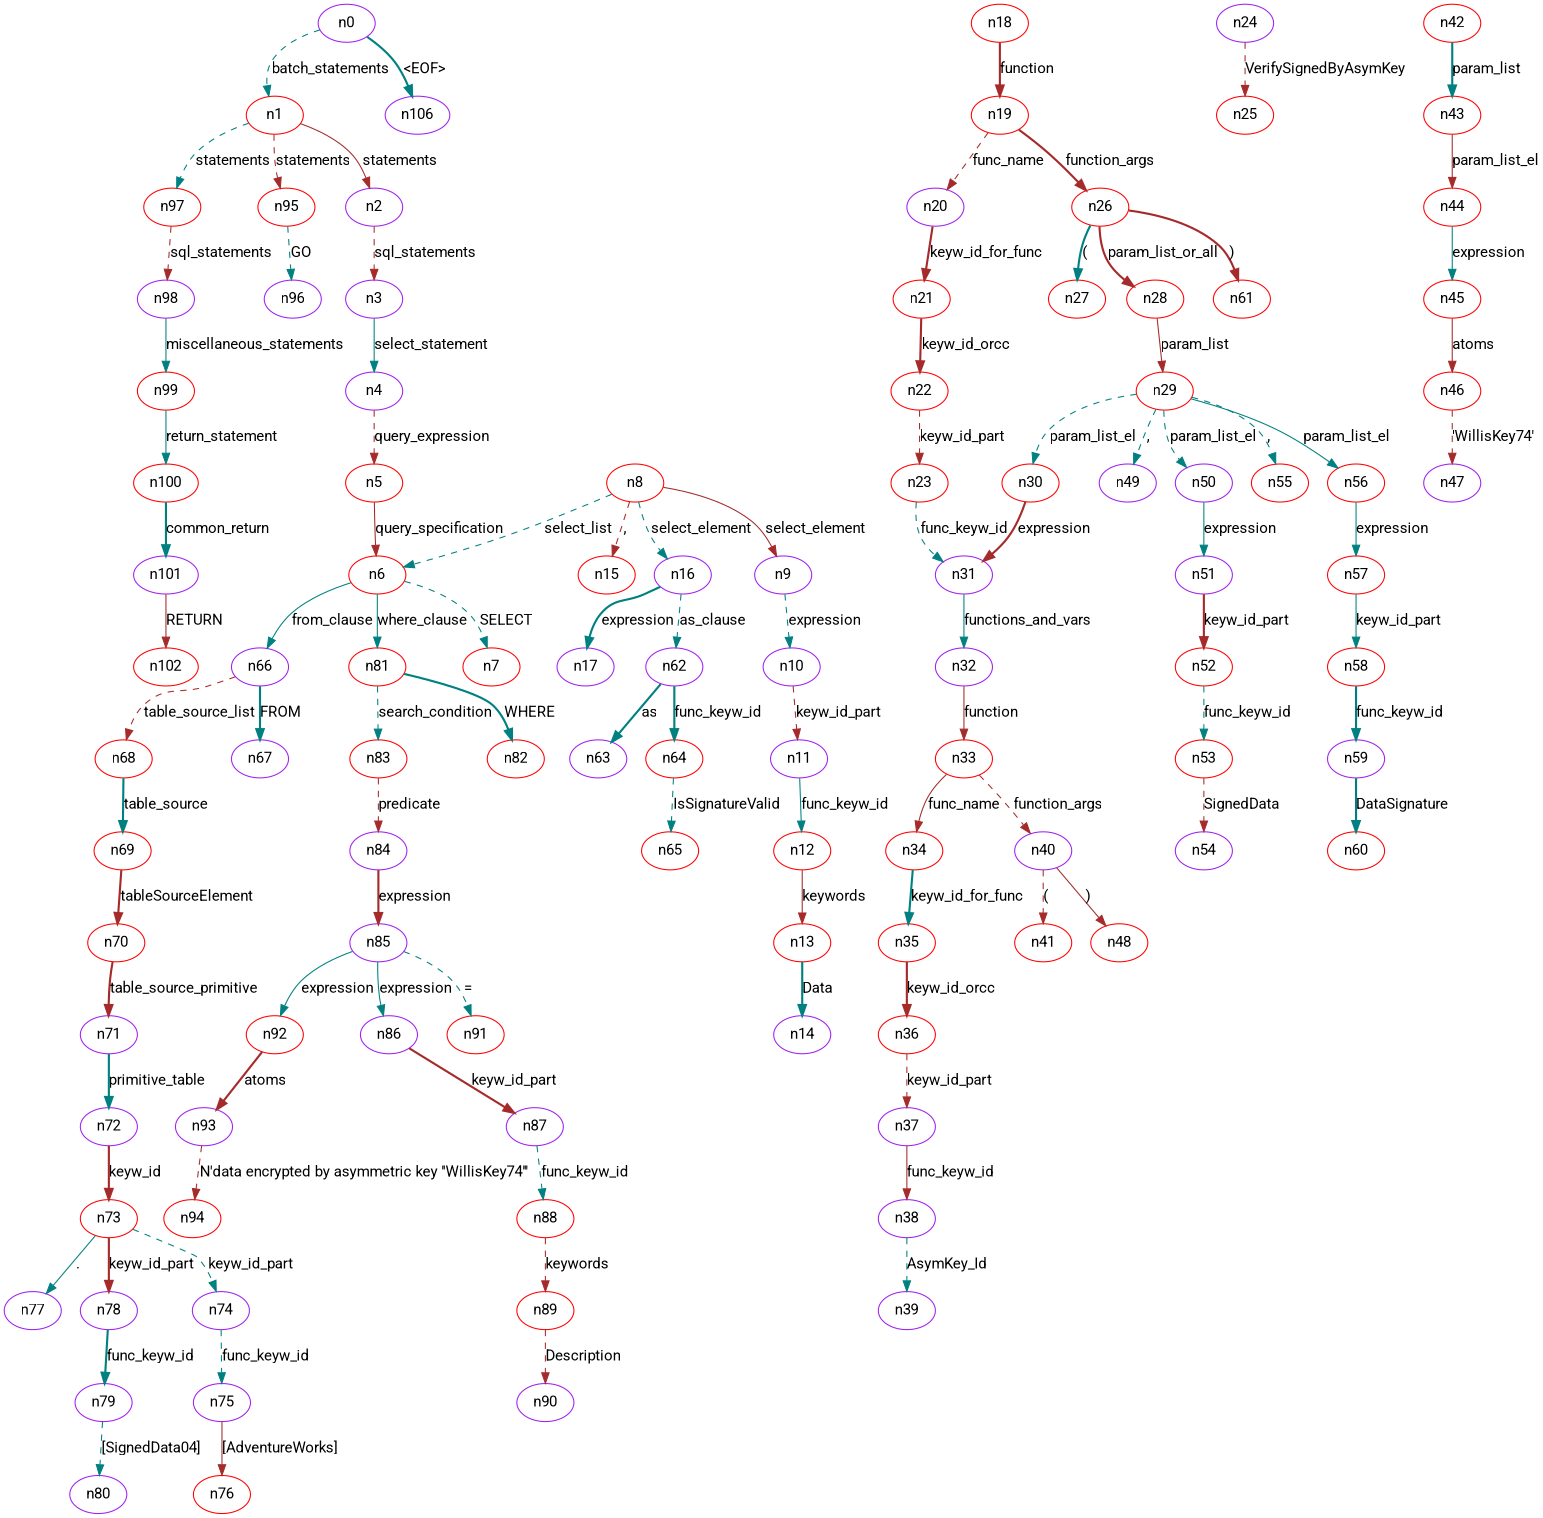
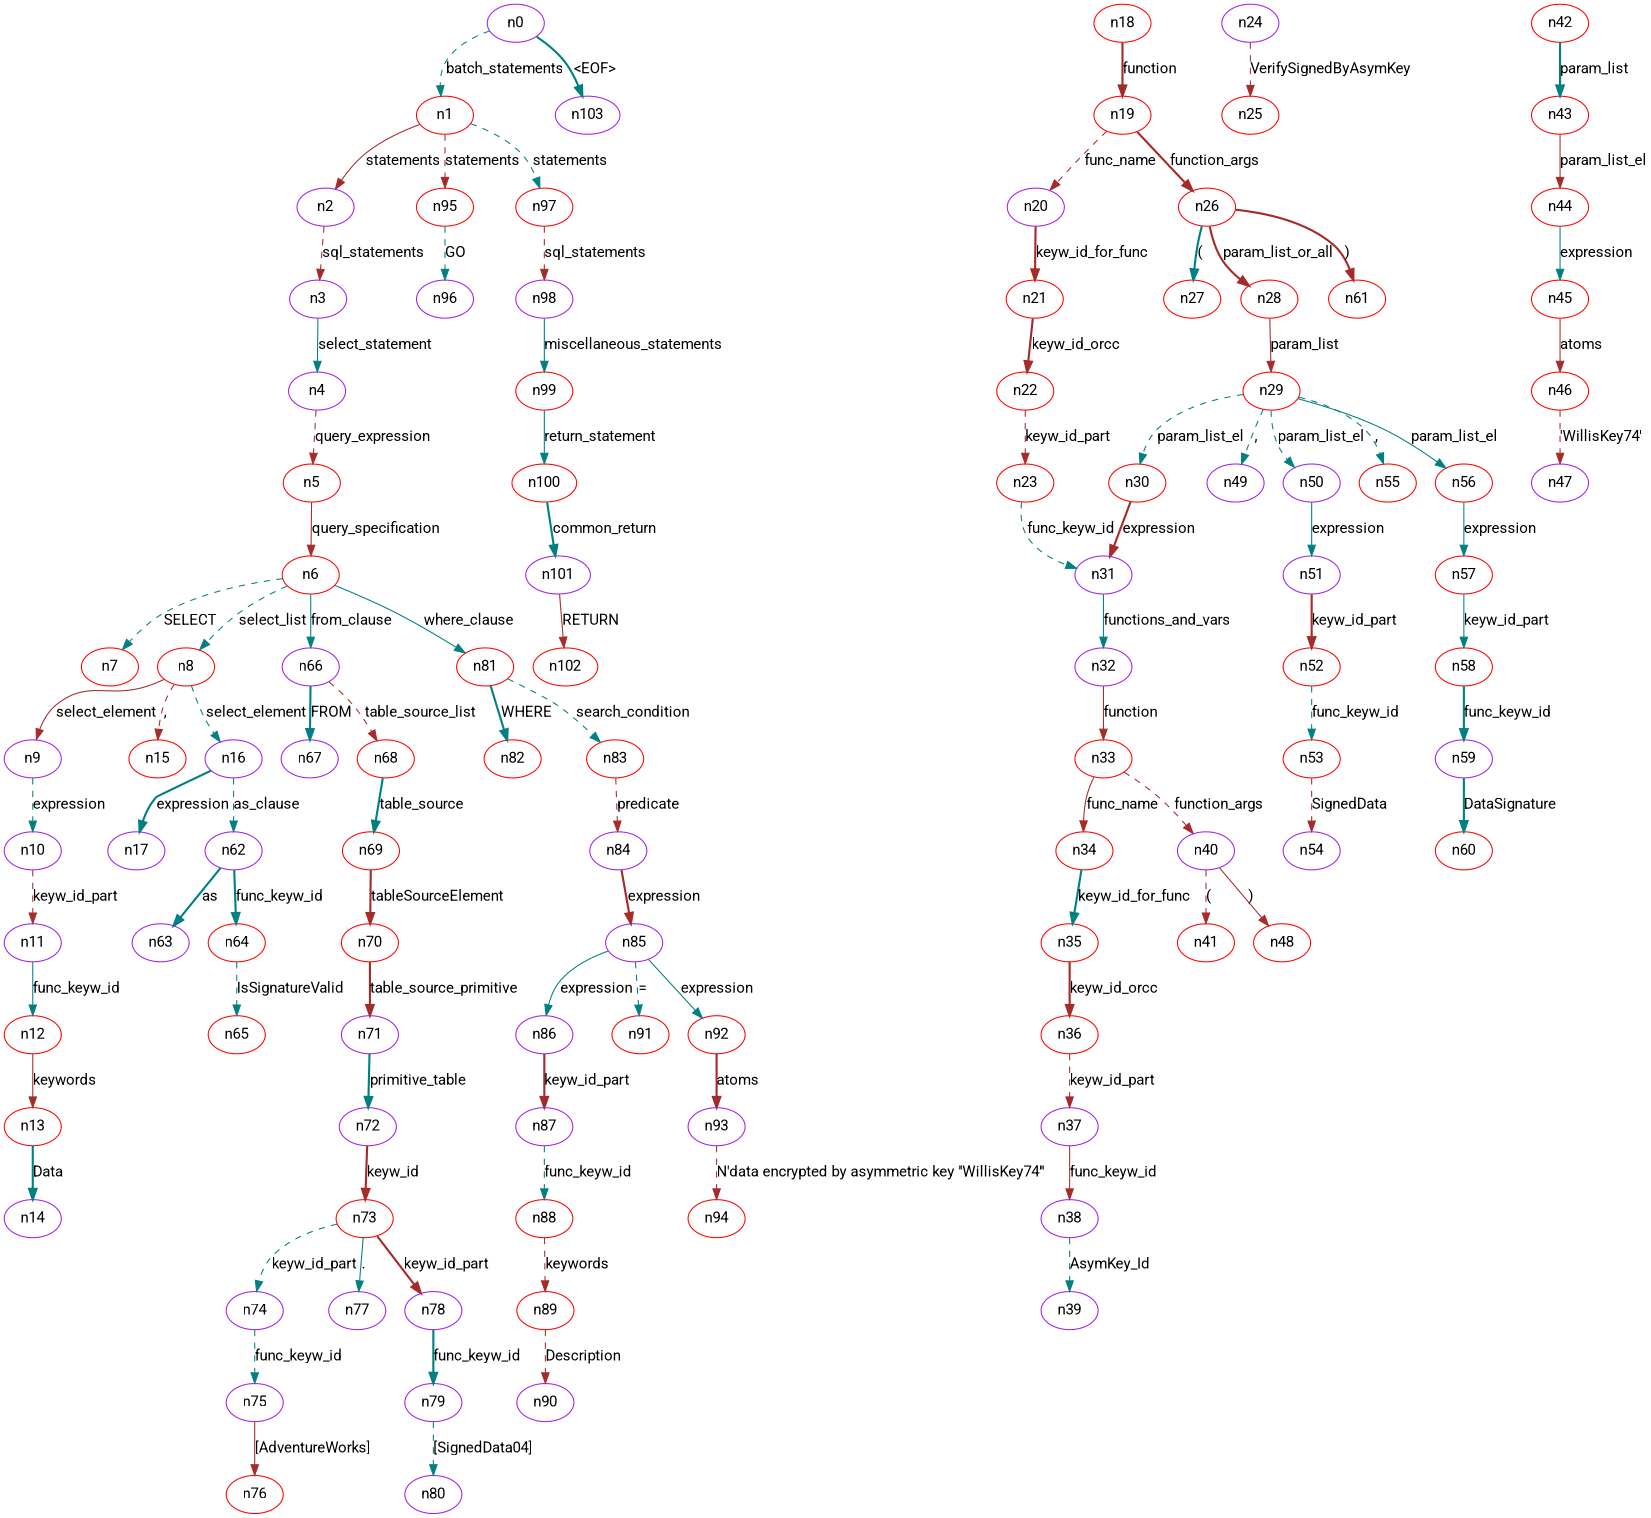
(417, 115) -> (588, 115)
(514, 533) -> (244, 610)
